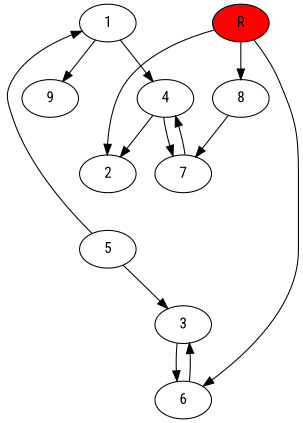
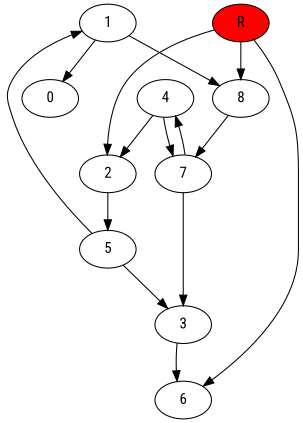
(133, 57) -> (169, 58)
(50, 98) -> (50, 98)
none -> (108, 206)
(190, 368) -> (183, 244)
